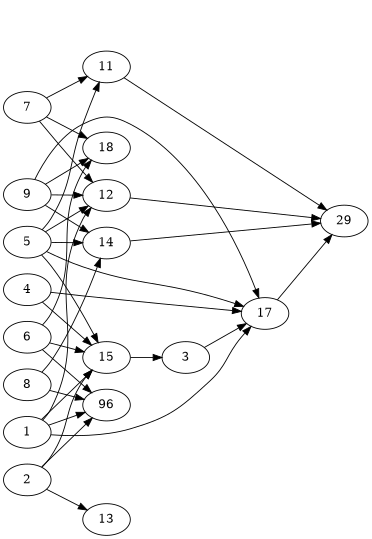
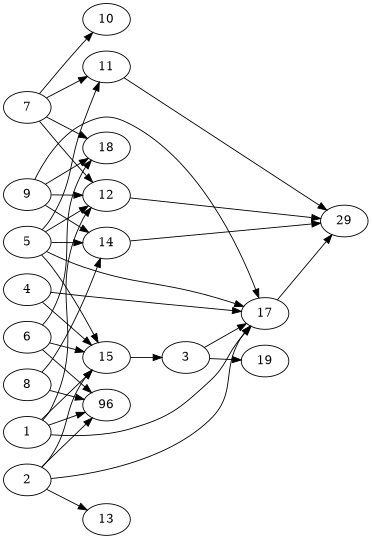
none -> (107, 19)
none -> (265, 361)
none -> (179, 442)
